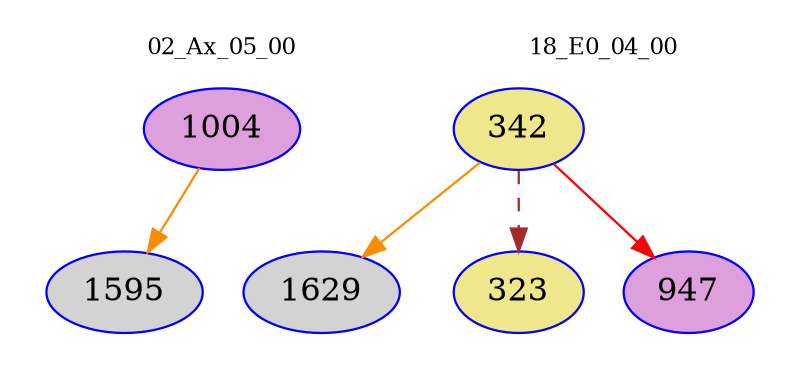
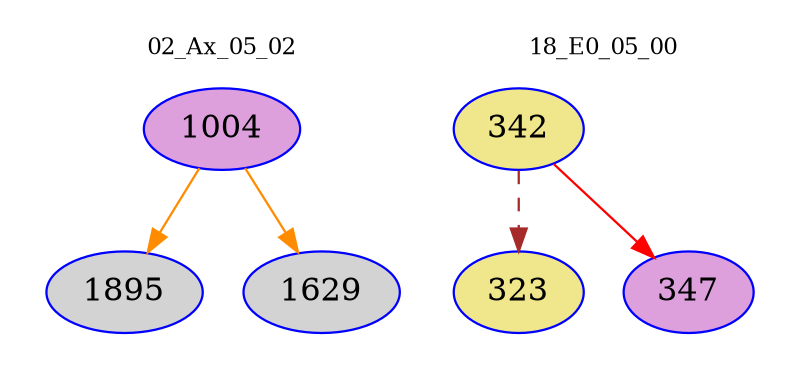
(222, 49) -> (222, 49)
(604, 49) -> (604, 49)
(450, 187) -> (265, 200)
(125, 292) -> (125, 292)
(689, 292) -> (689, 292)
